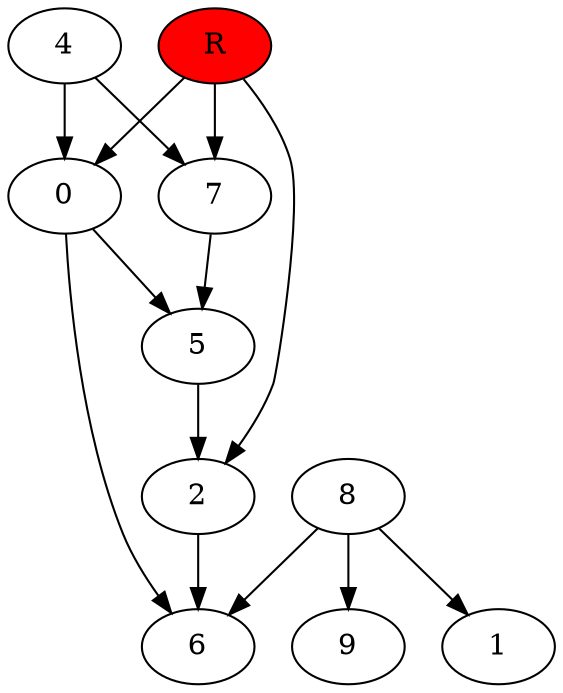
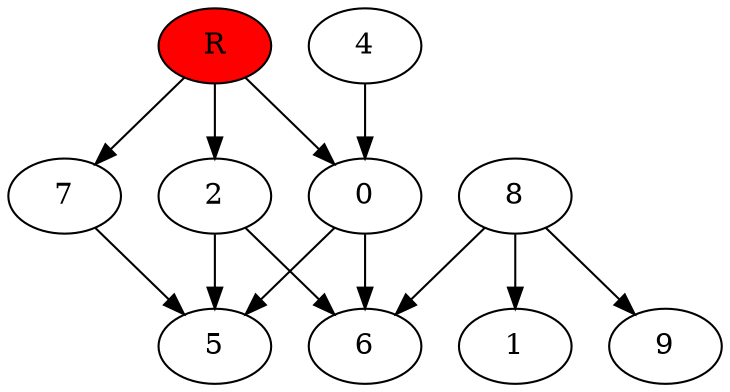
(130, 112) -> none
(198, 411) -> (215, 261)
